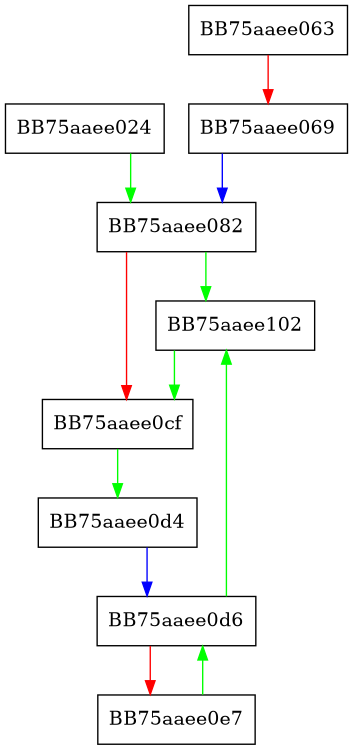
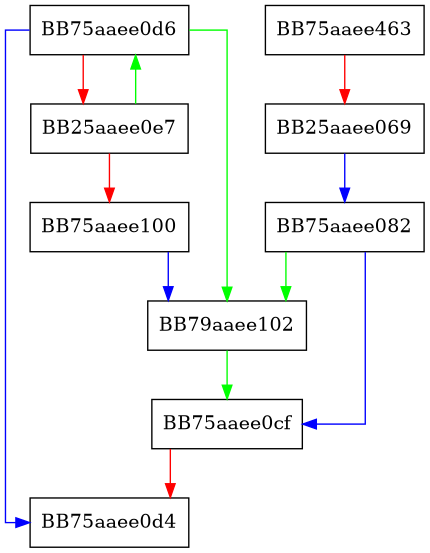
(268, 30) -> (345, 30)
(85, 129) -> none
(268, 129) -> (345, 129)
none -> (109, 227)
(127, 319) -> (365, 363)
(235, 326) -> (227, 326)
(118, 466) -> (170, 466)
(147, 565) -> (5, 270)
(176, 720) -> (109, 129)
